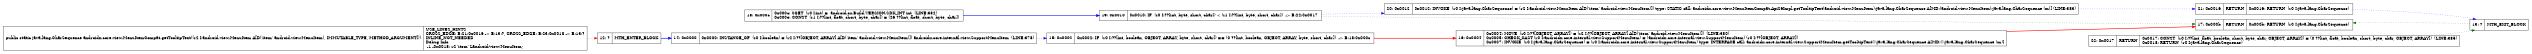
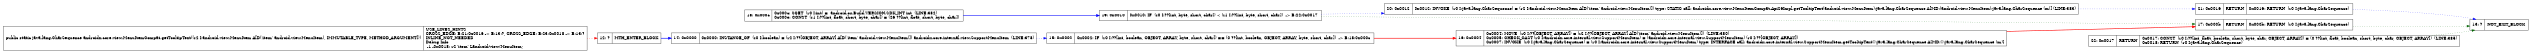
(2413, 23) -> (2410, 27)
(2506, 25) -> (2506, 25)
